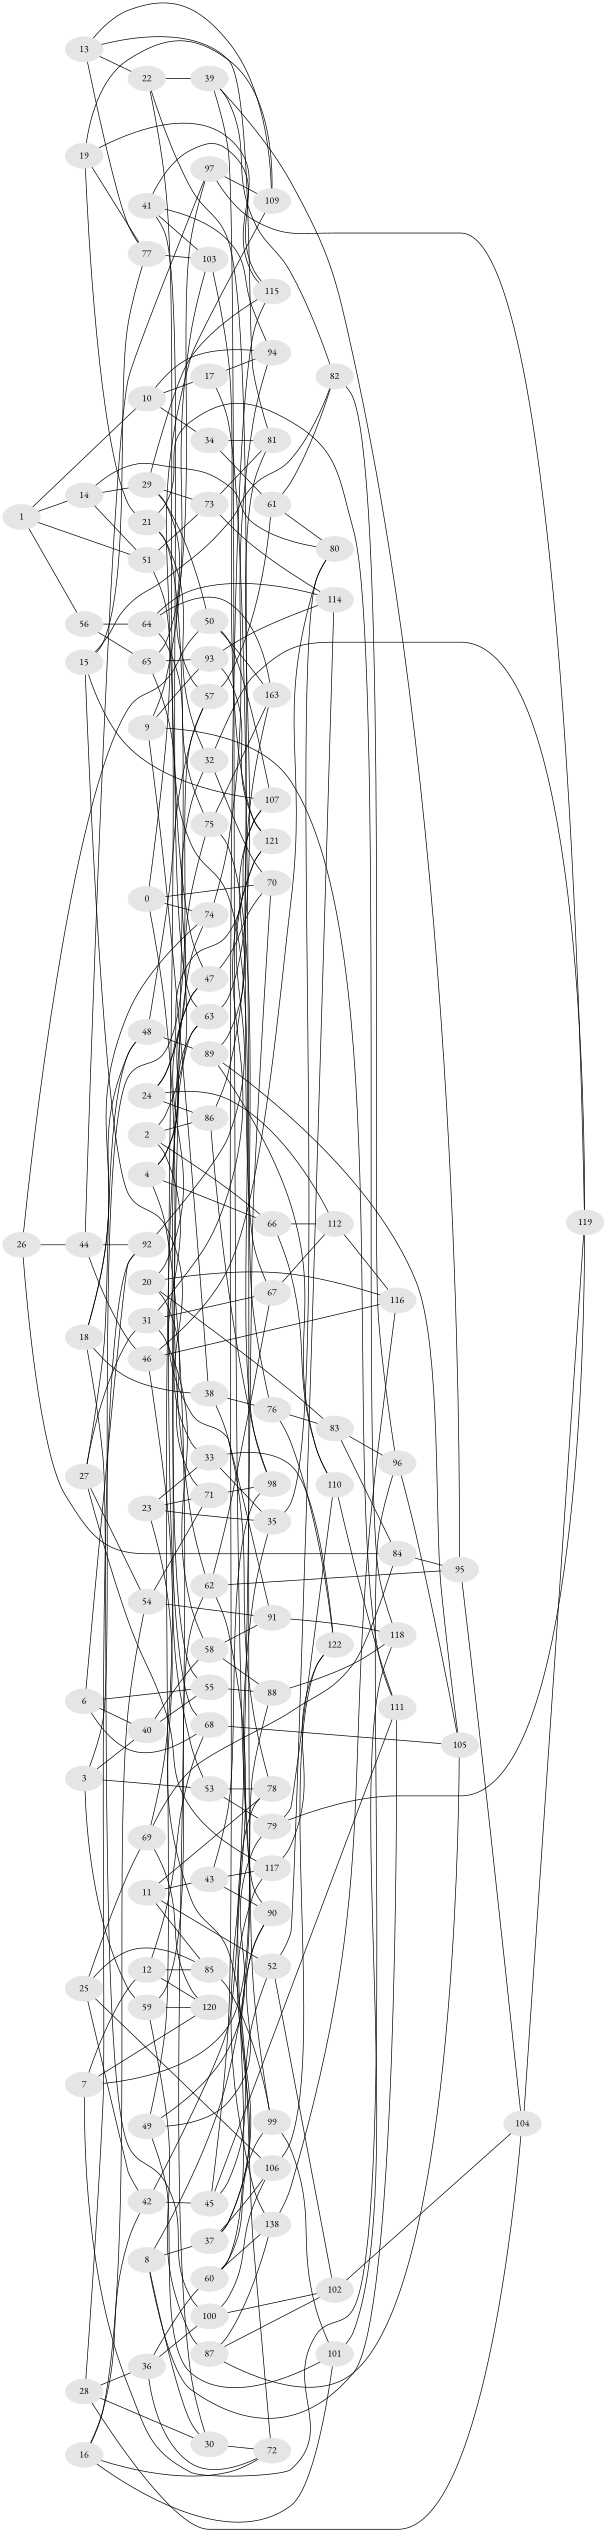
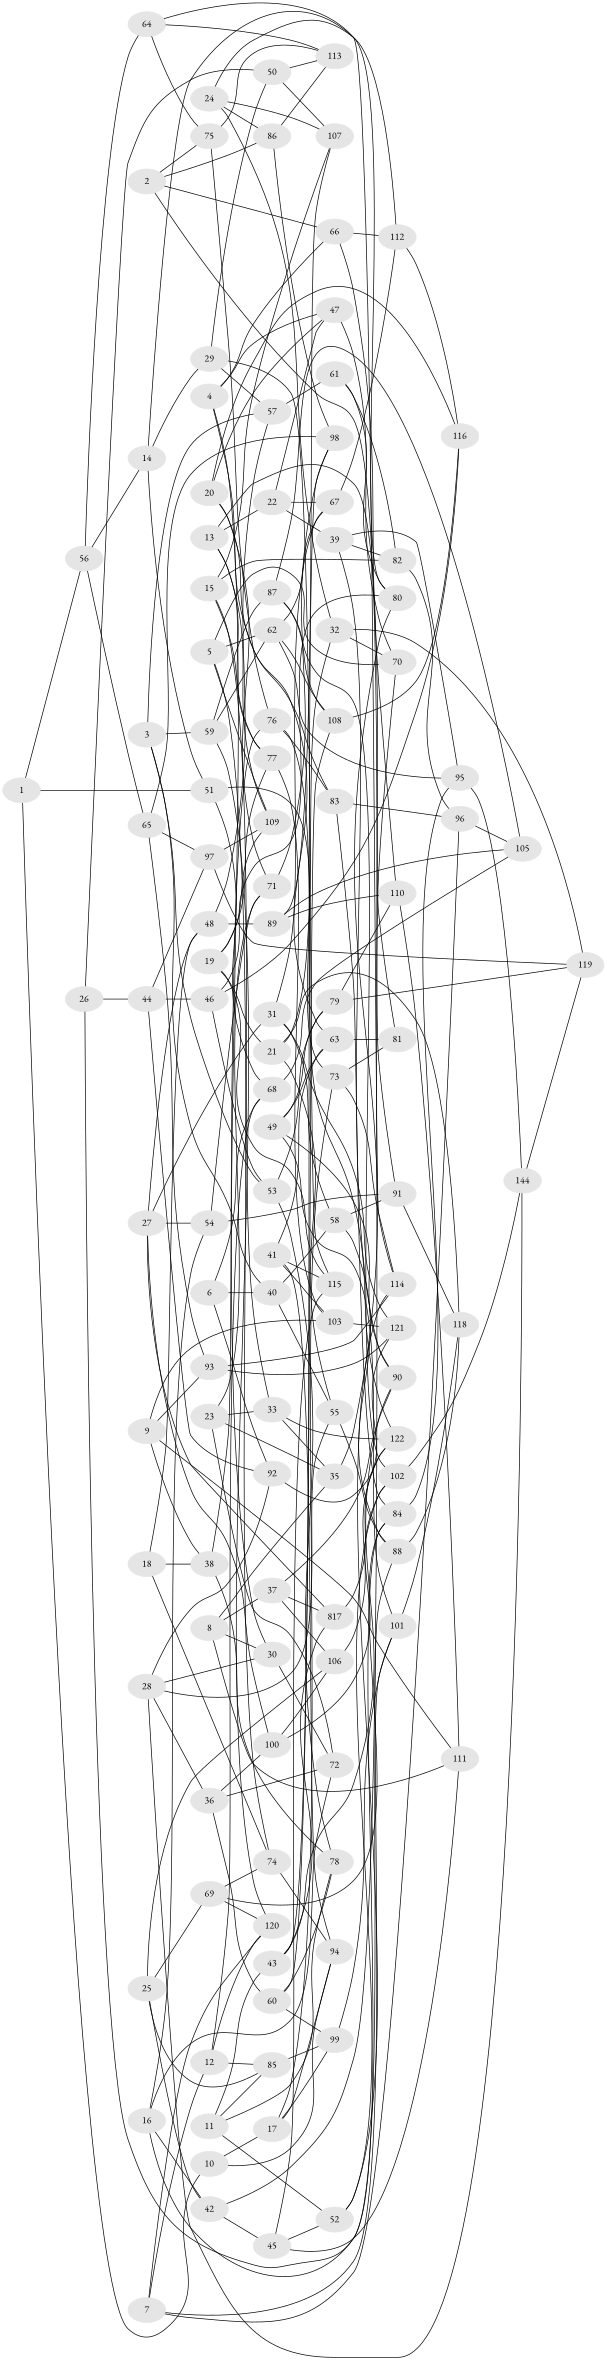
(209, 440) -> none
(178, 495) -> (312, 1604)
(53, 506) -> (115, 509)
(272, 695) -> (335, 56)
(147, 899) -> (209, 652)
(147, 1694) -> (278, 1683)
(108, 1864) -> (191, 1490)
(272, 1868) -> (335, 1617)
(523, 2124) -> (523, 1181)
(272, 2225) -> (335, 721)
